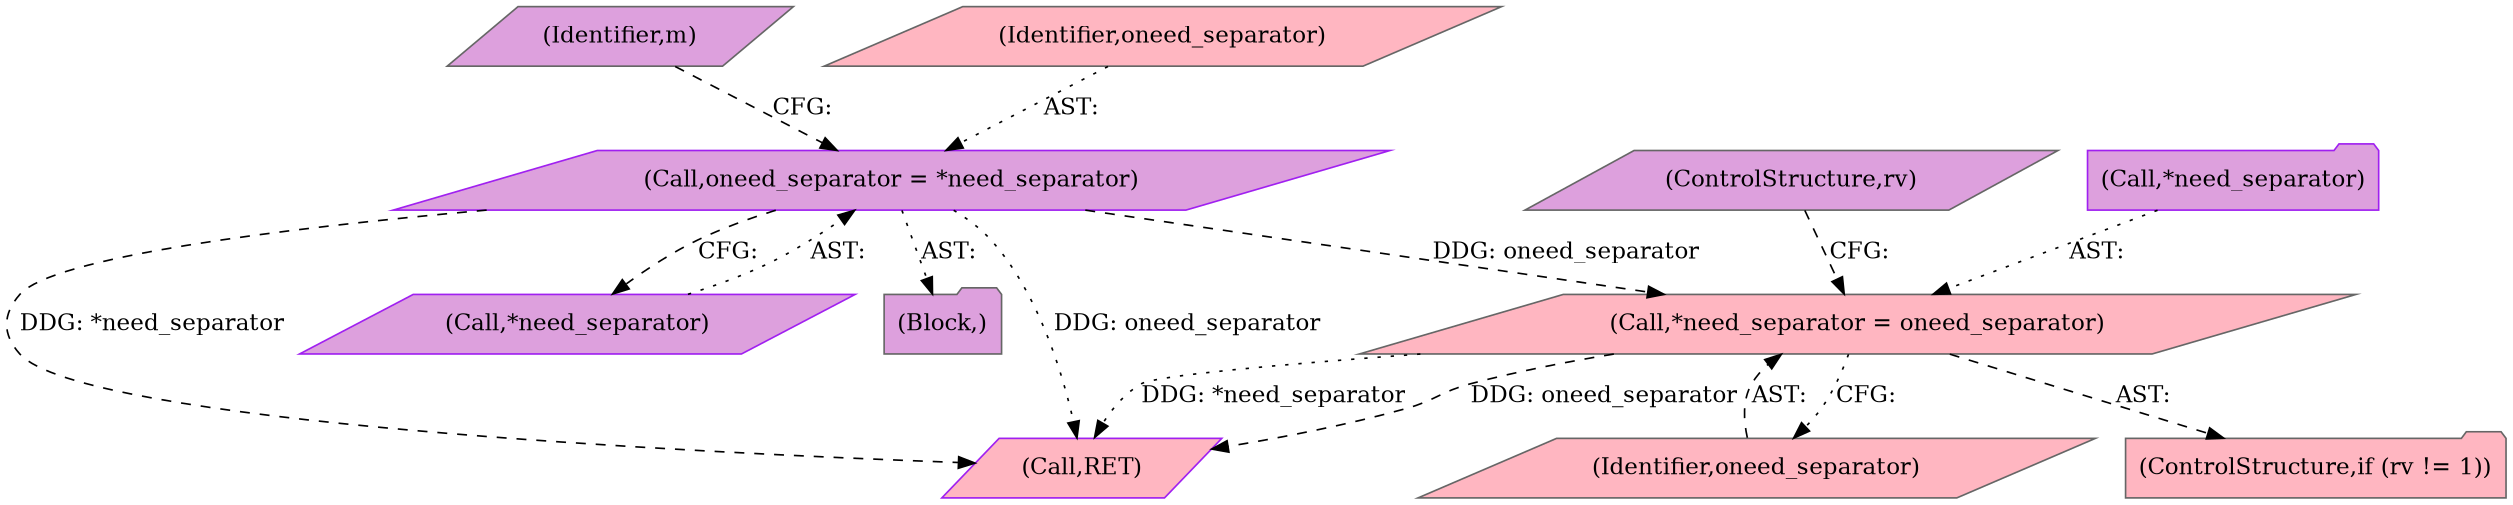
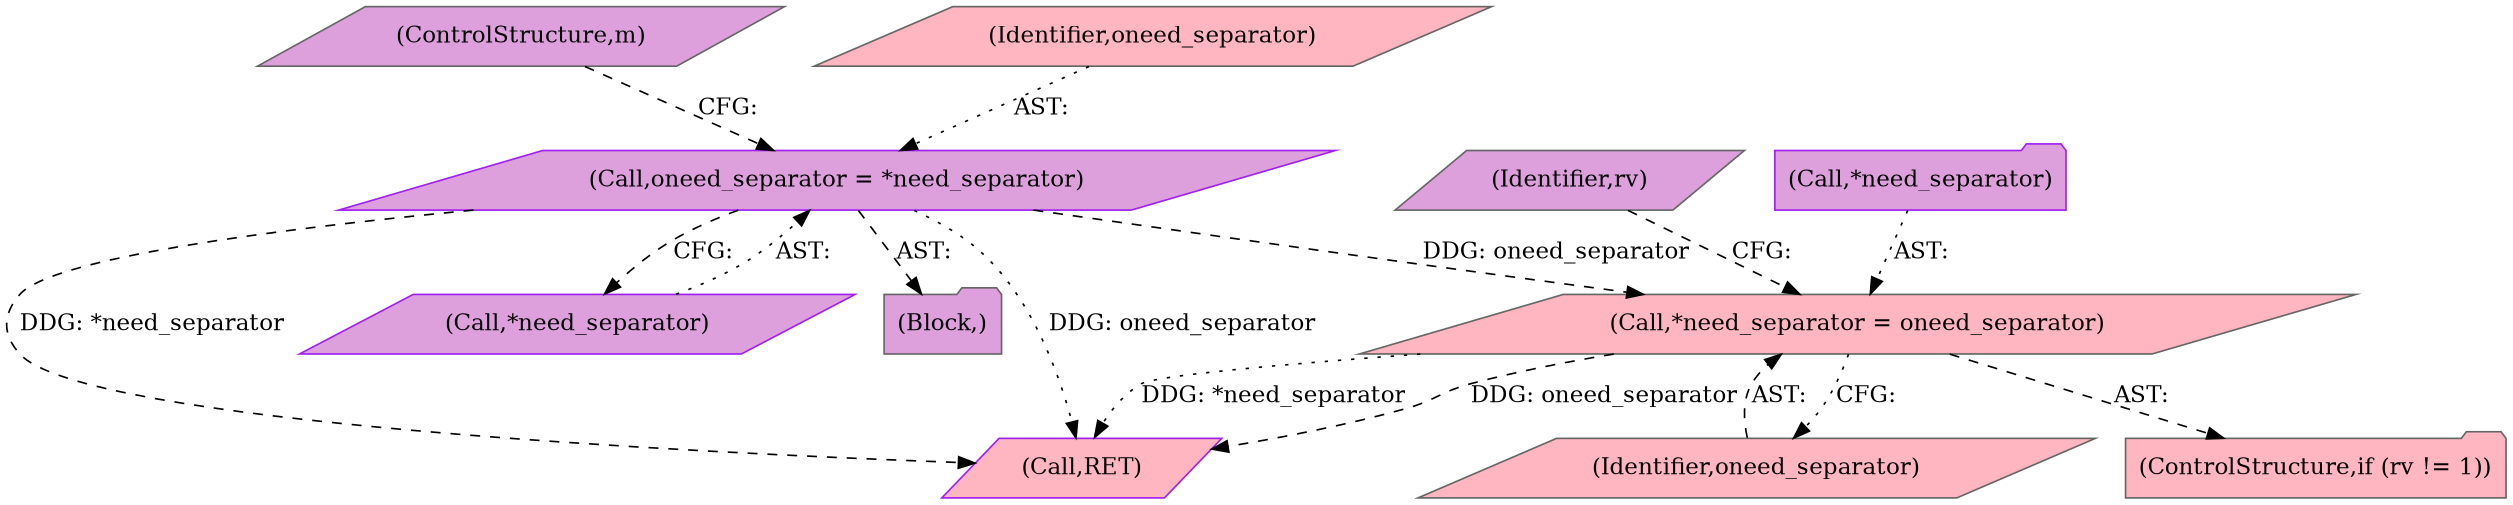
(620, 36) -> (521, 36)
(1791, 180) -> (1570, 180)
(914, 244) -> (885, 246)
